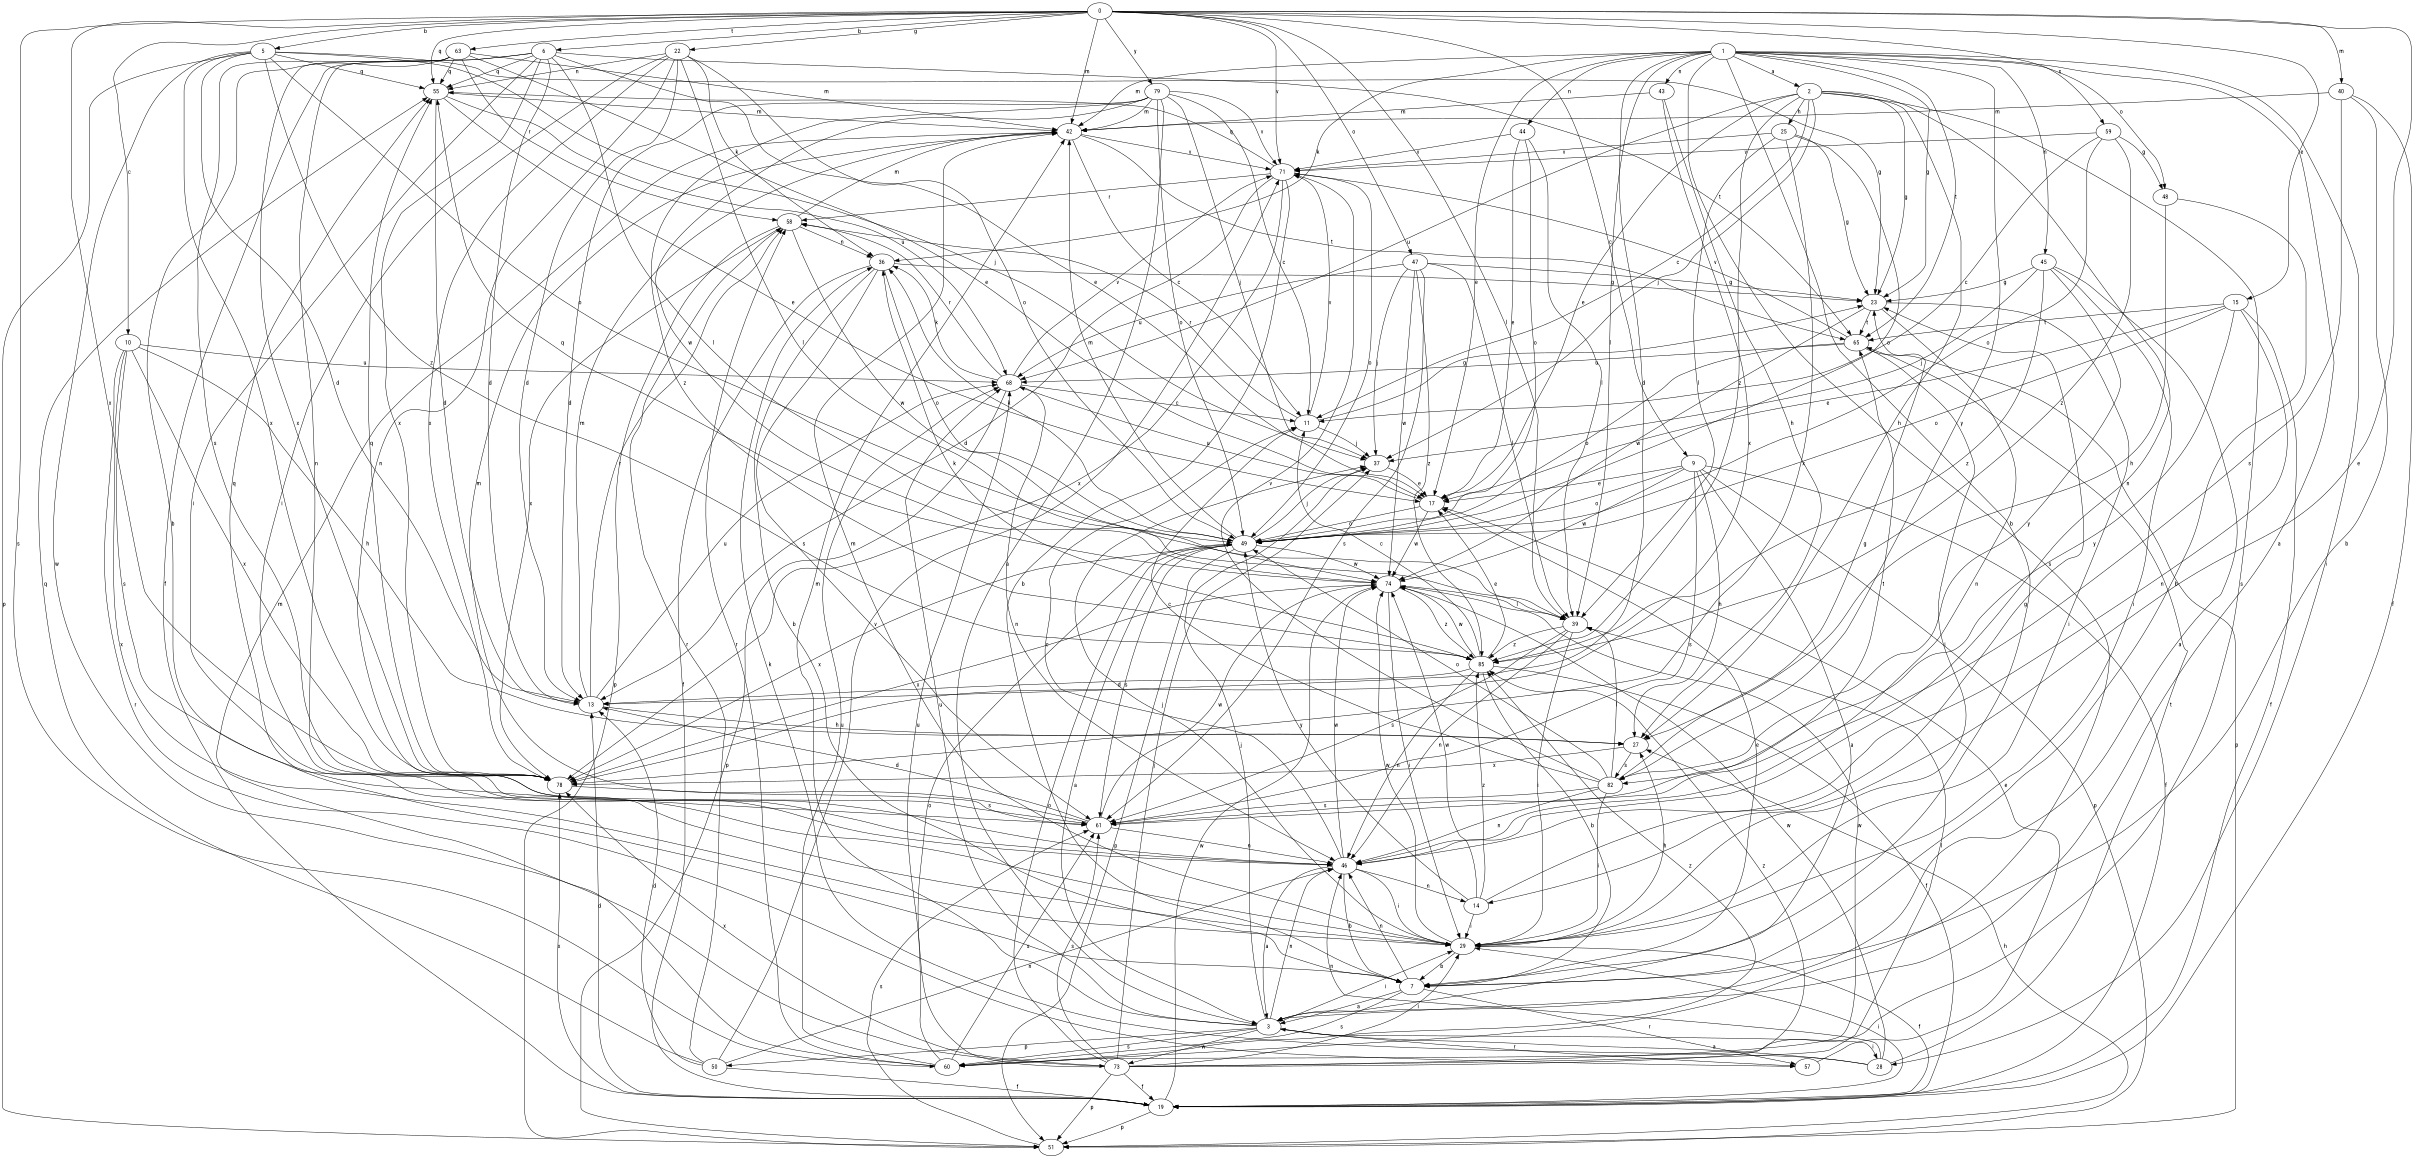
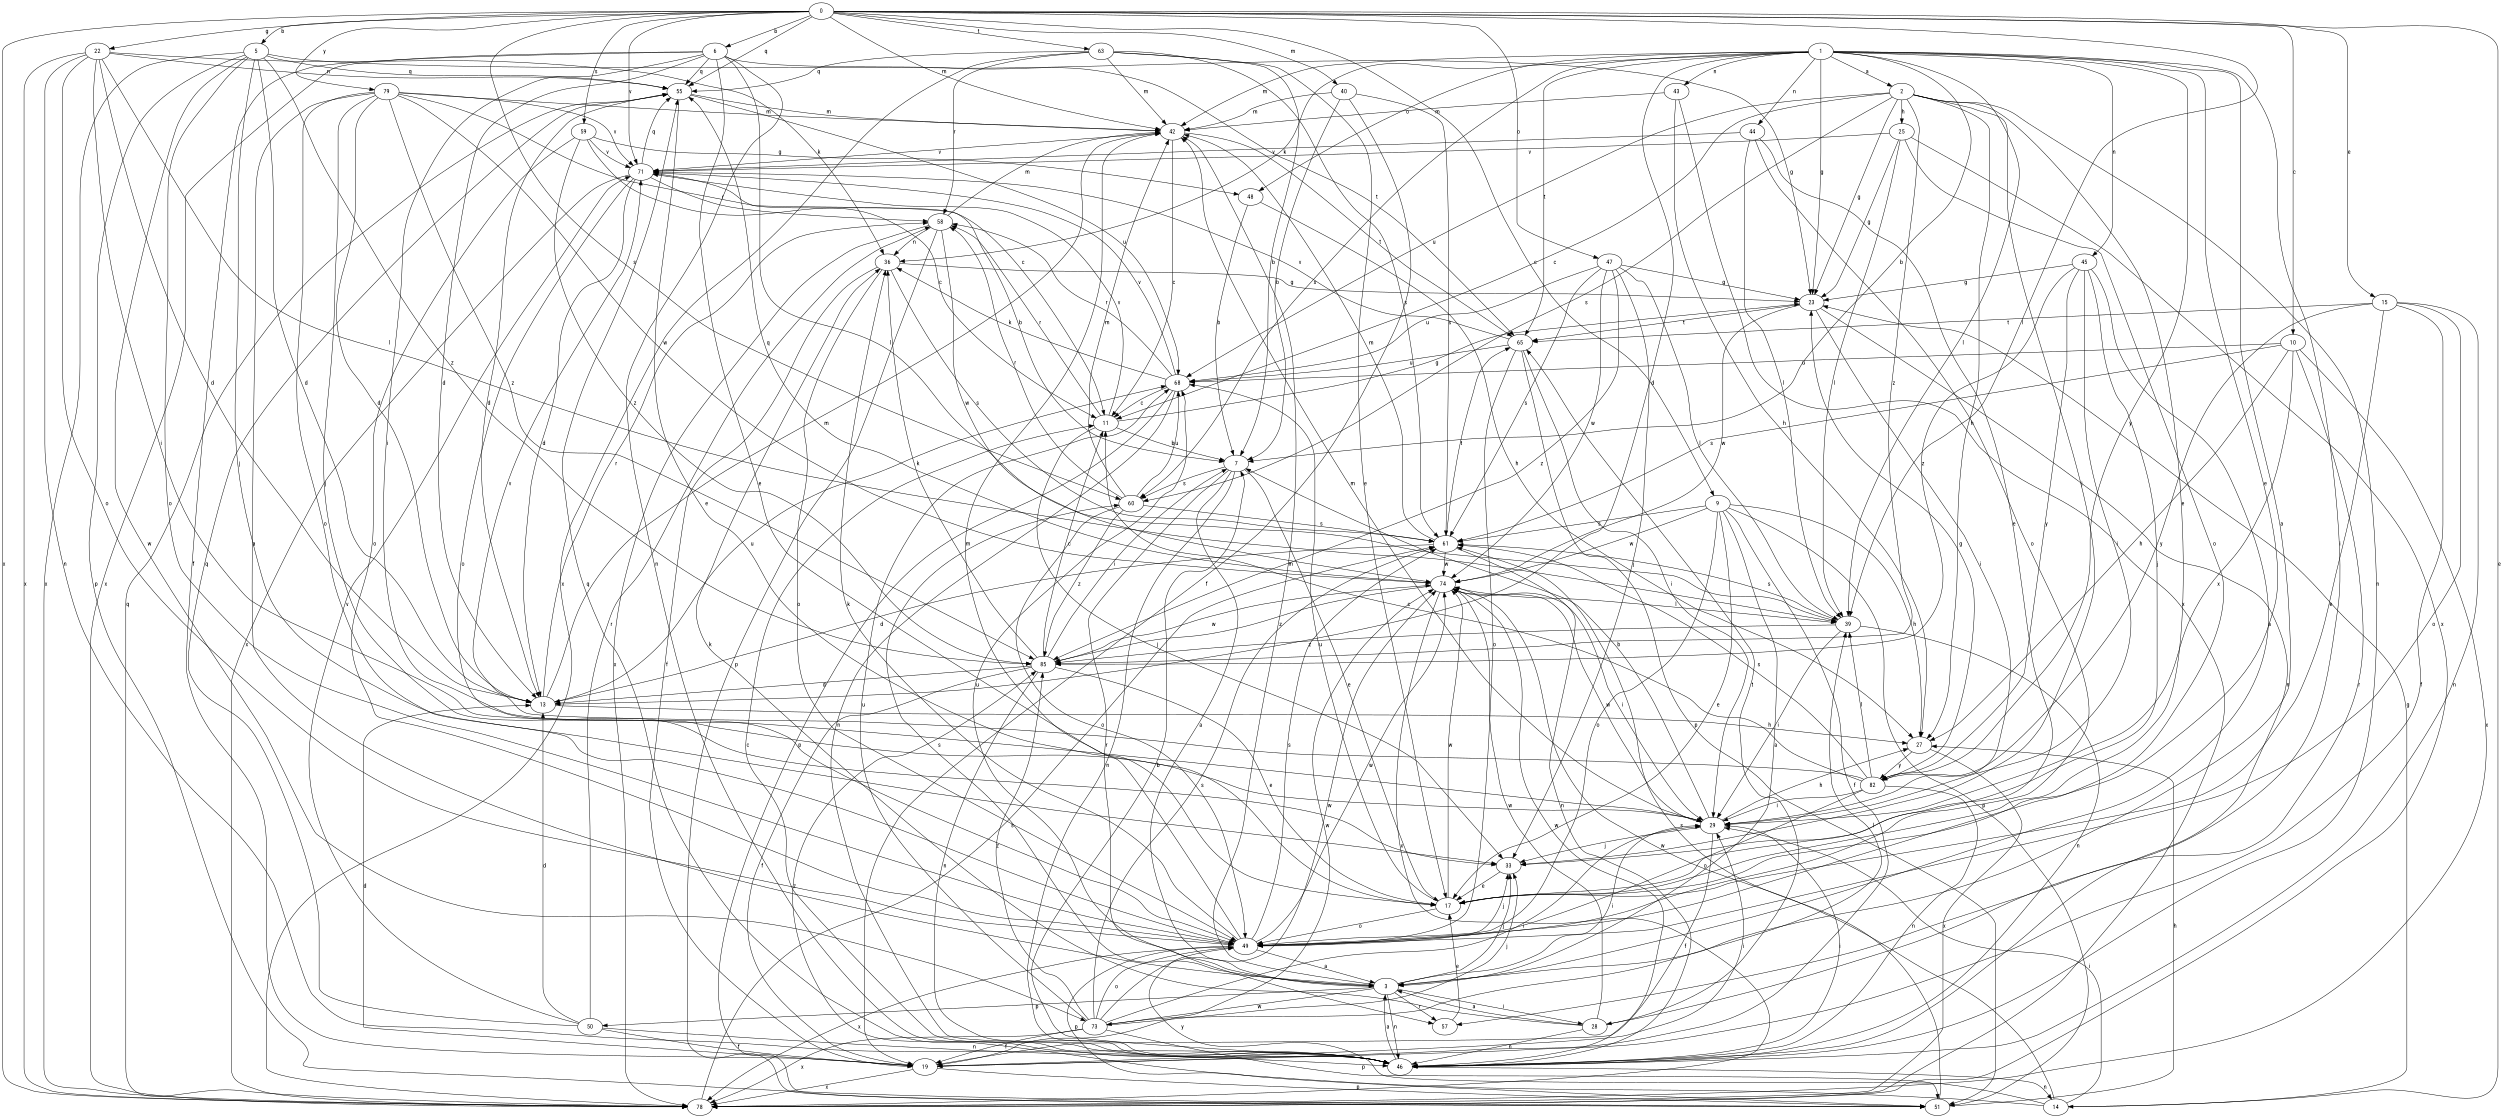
(1377, 463) -> (1509, 866)
(1626, 765) -> (1900, 765)
(863, 783) -> (1168, 446)
(1593, 826) -> (1115, 564)
